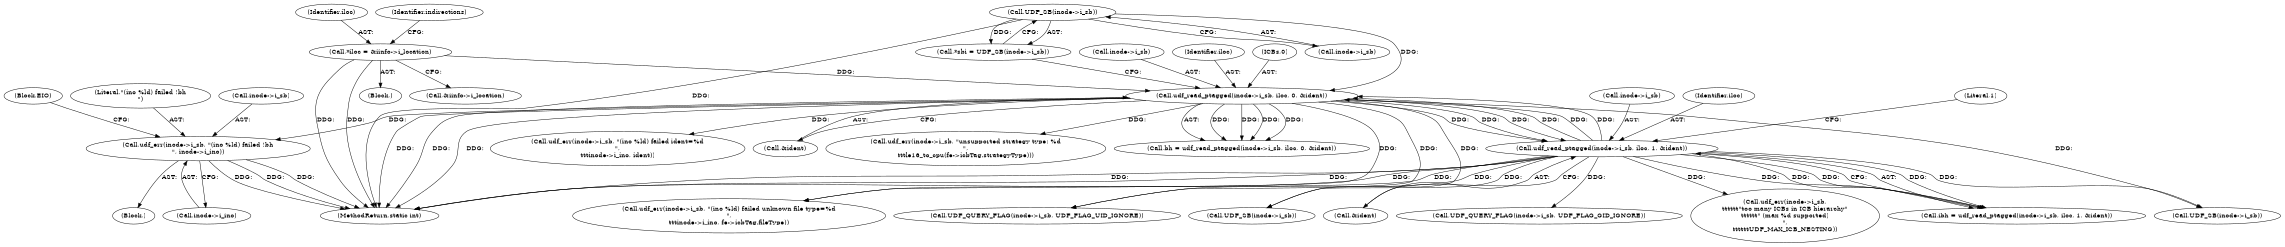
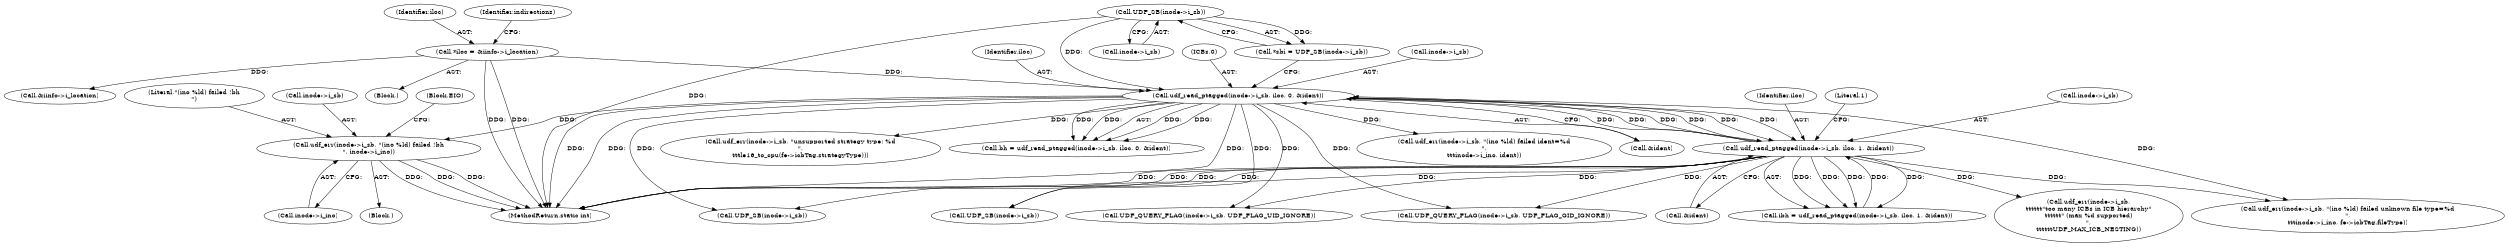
(435, 72) -> (261, 72)
none -> (1342, 171)
(1860, 177) -> (1881, 177)
